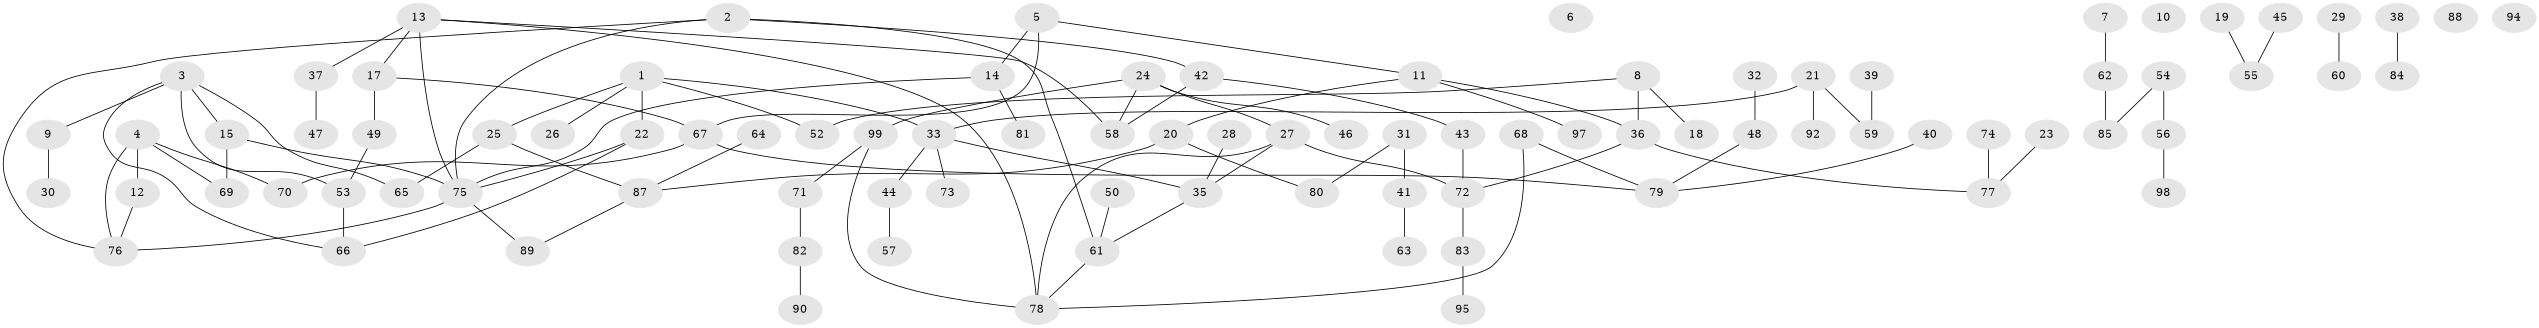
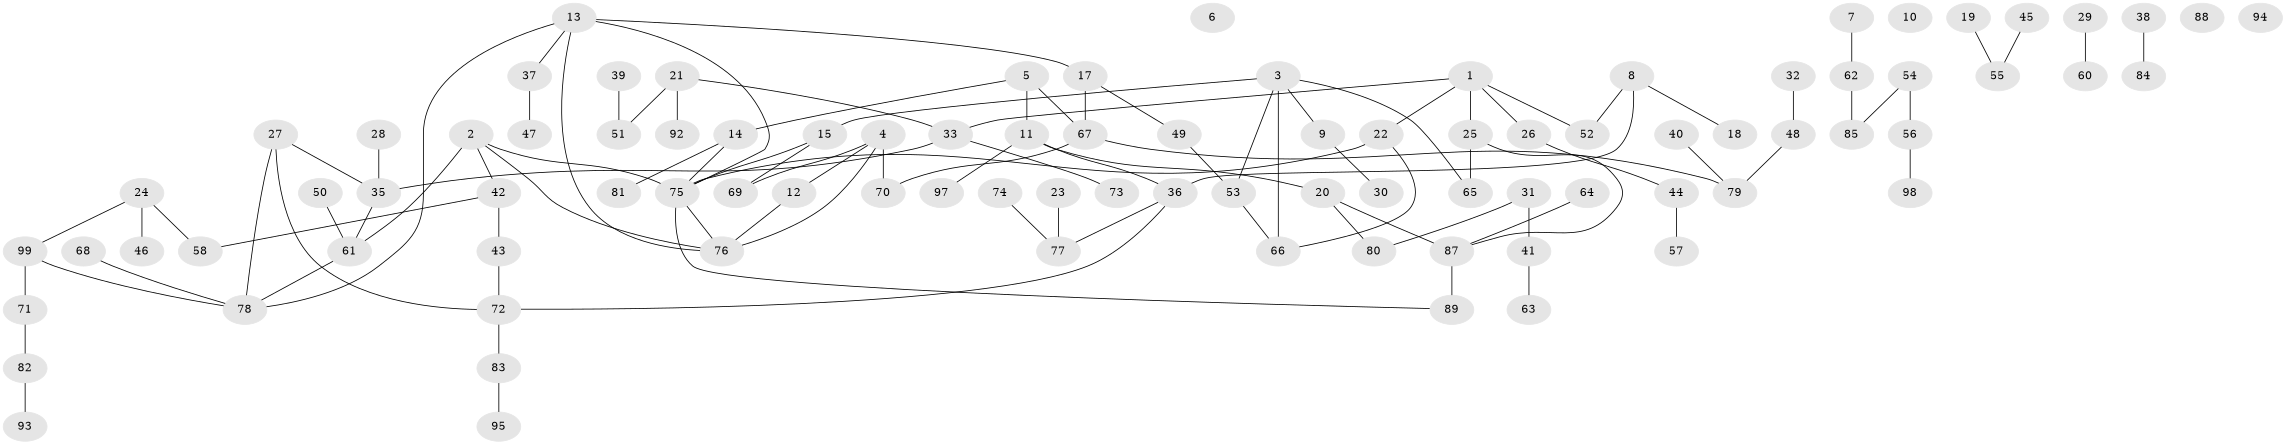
(782, 40) -> (575, 182)
(1216, 105) -> none
(1872, 135) -> (619, 135)
(912, 164) -> (1614, 168)
(1588, 165) -> none
(800, 310) -> (25, 427)
